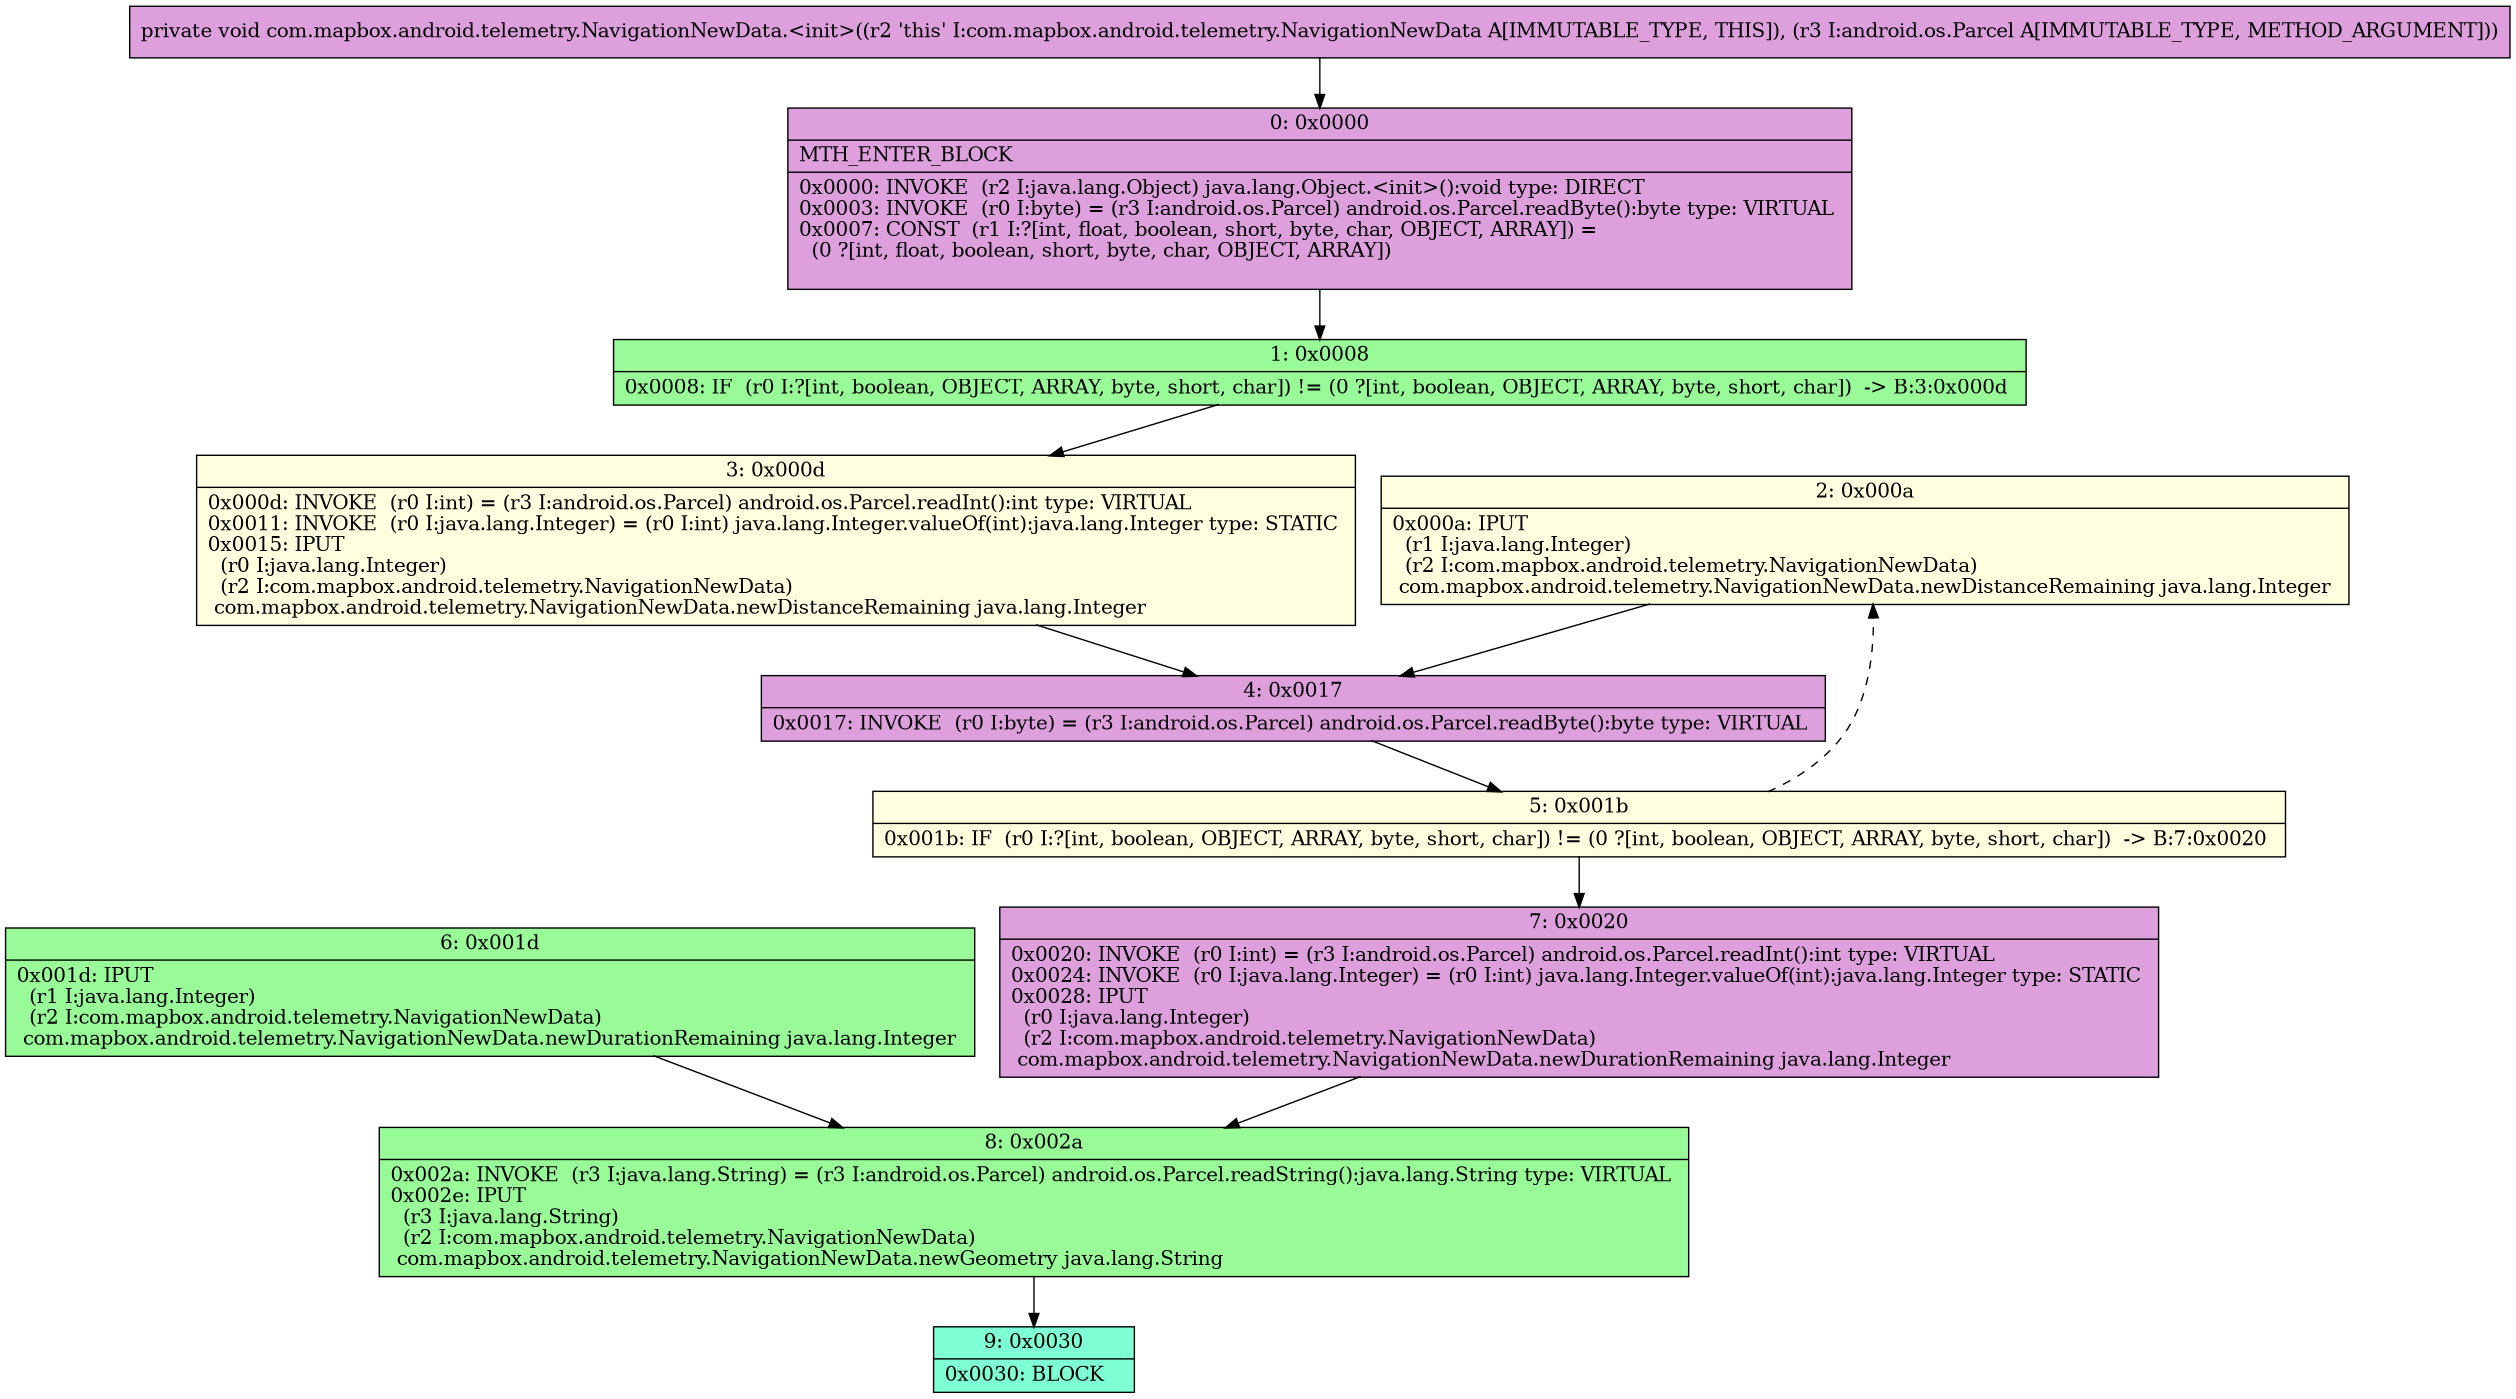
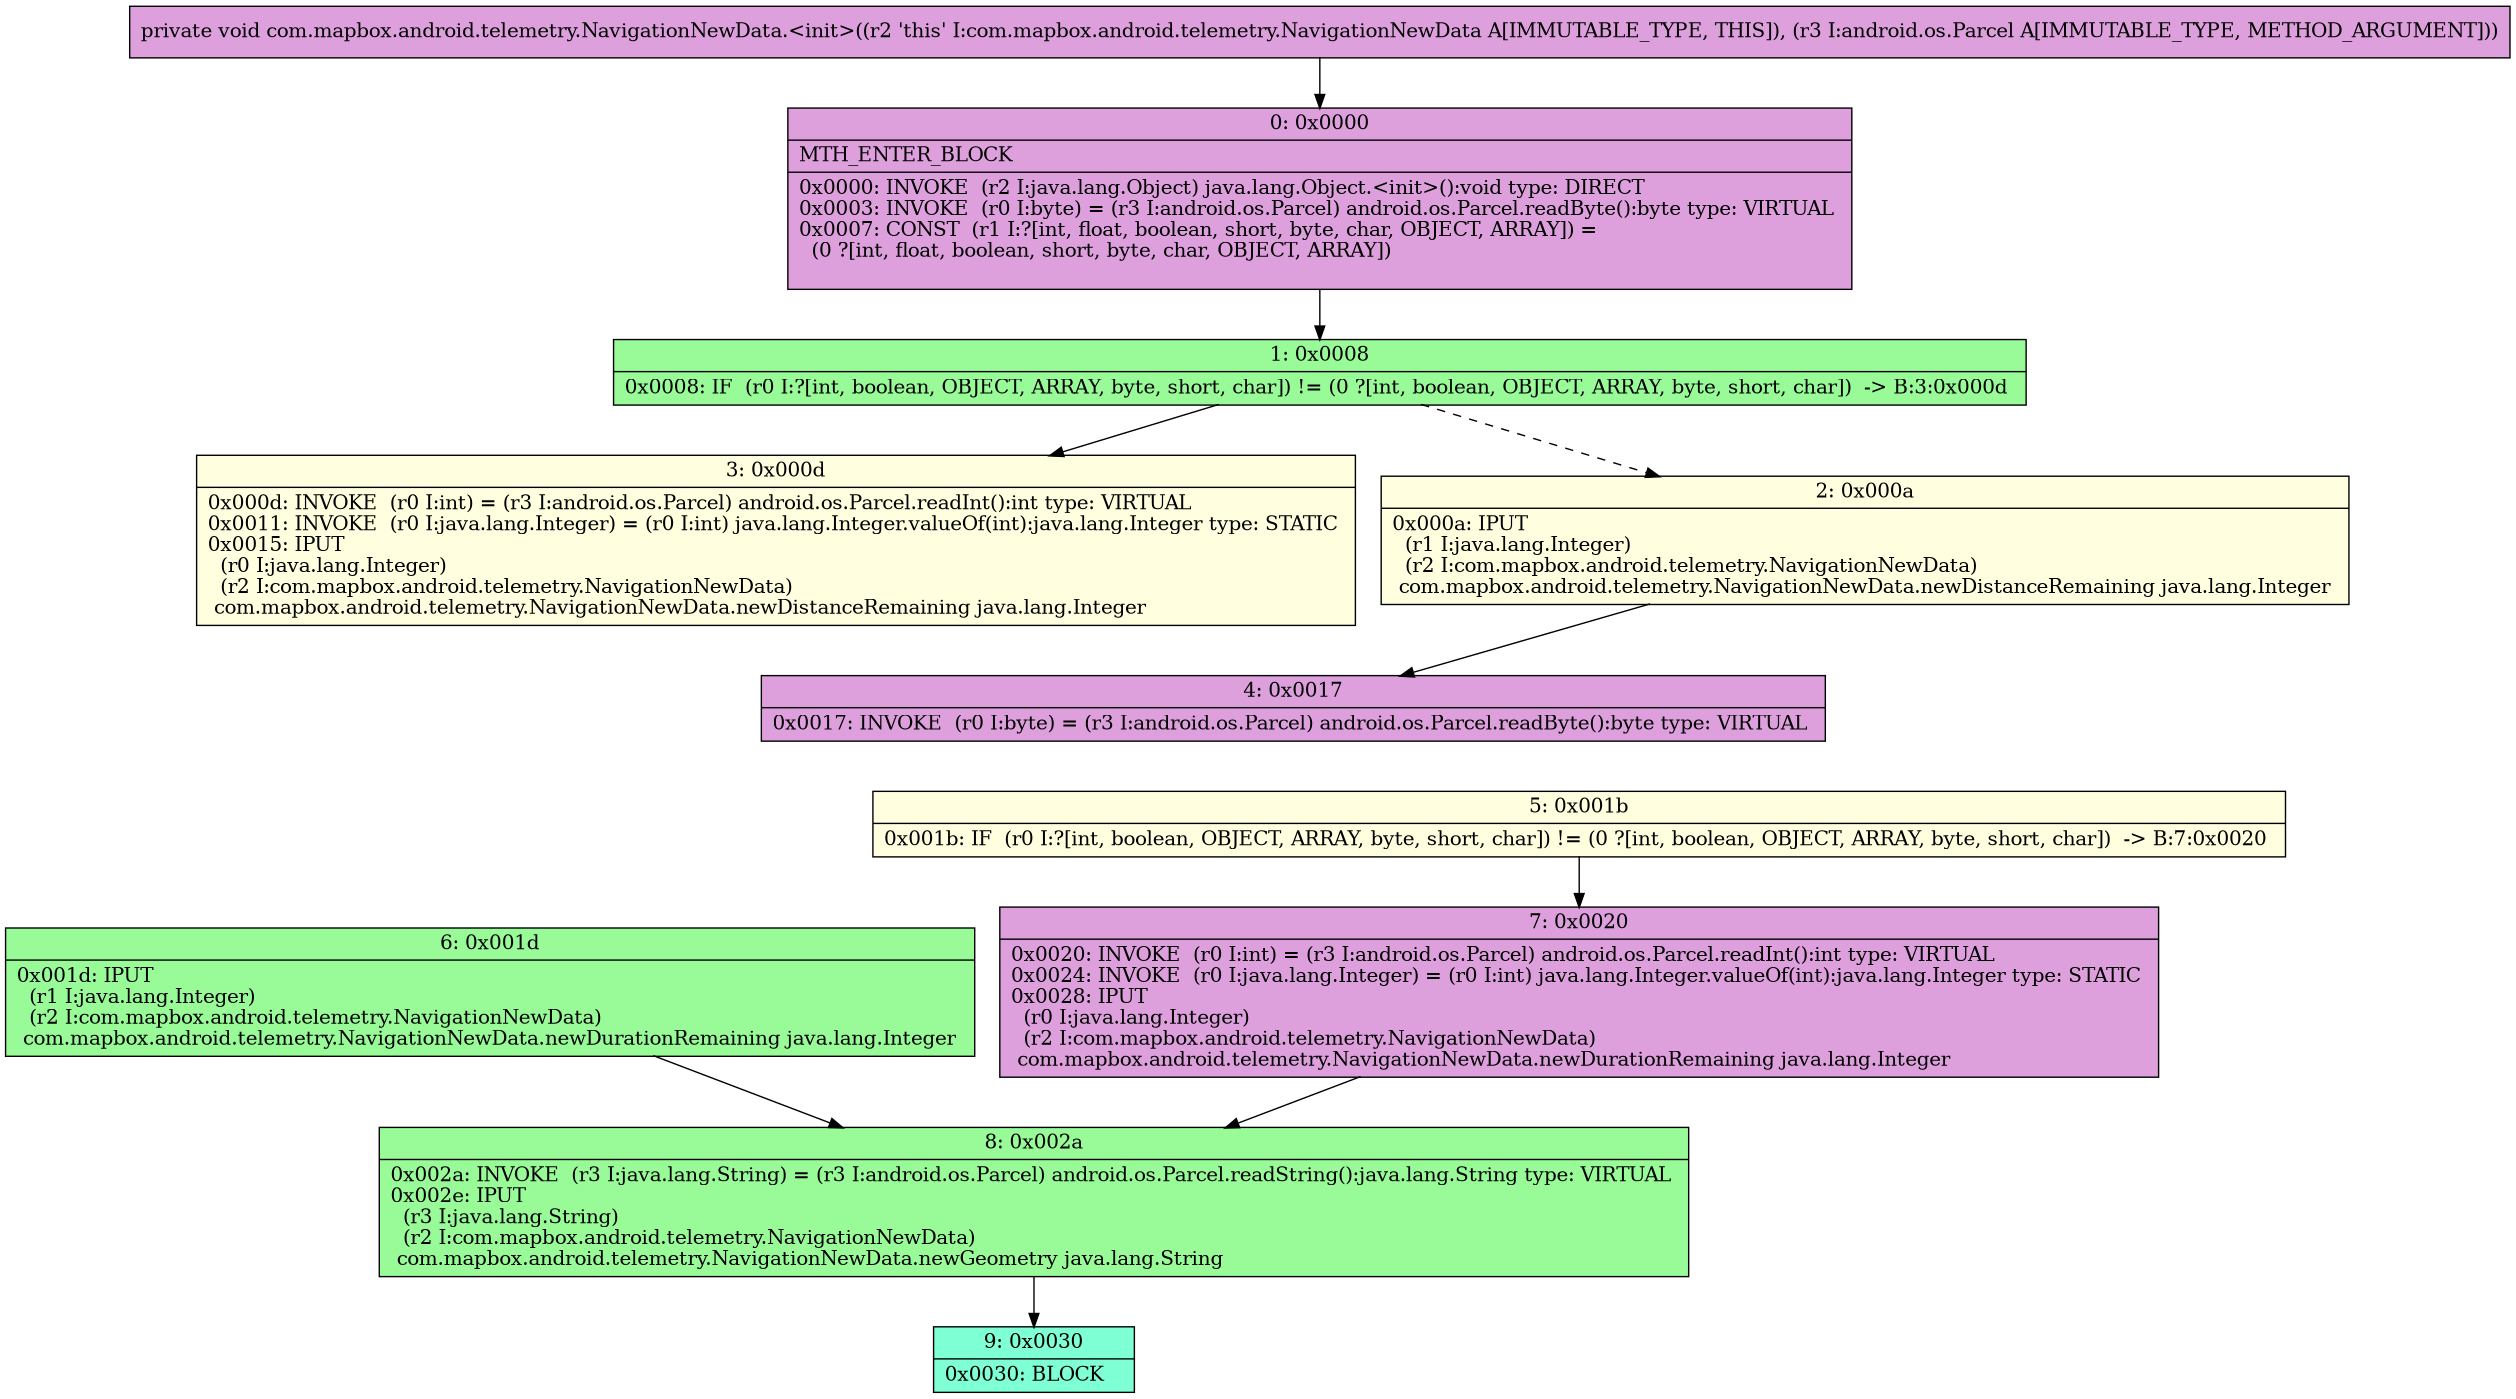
(1110, 648) -> none
(1851, 723) -> (1534, 439)
(1430, 764) -> none
